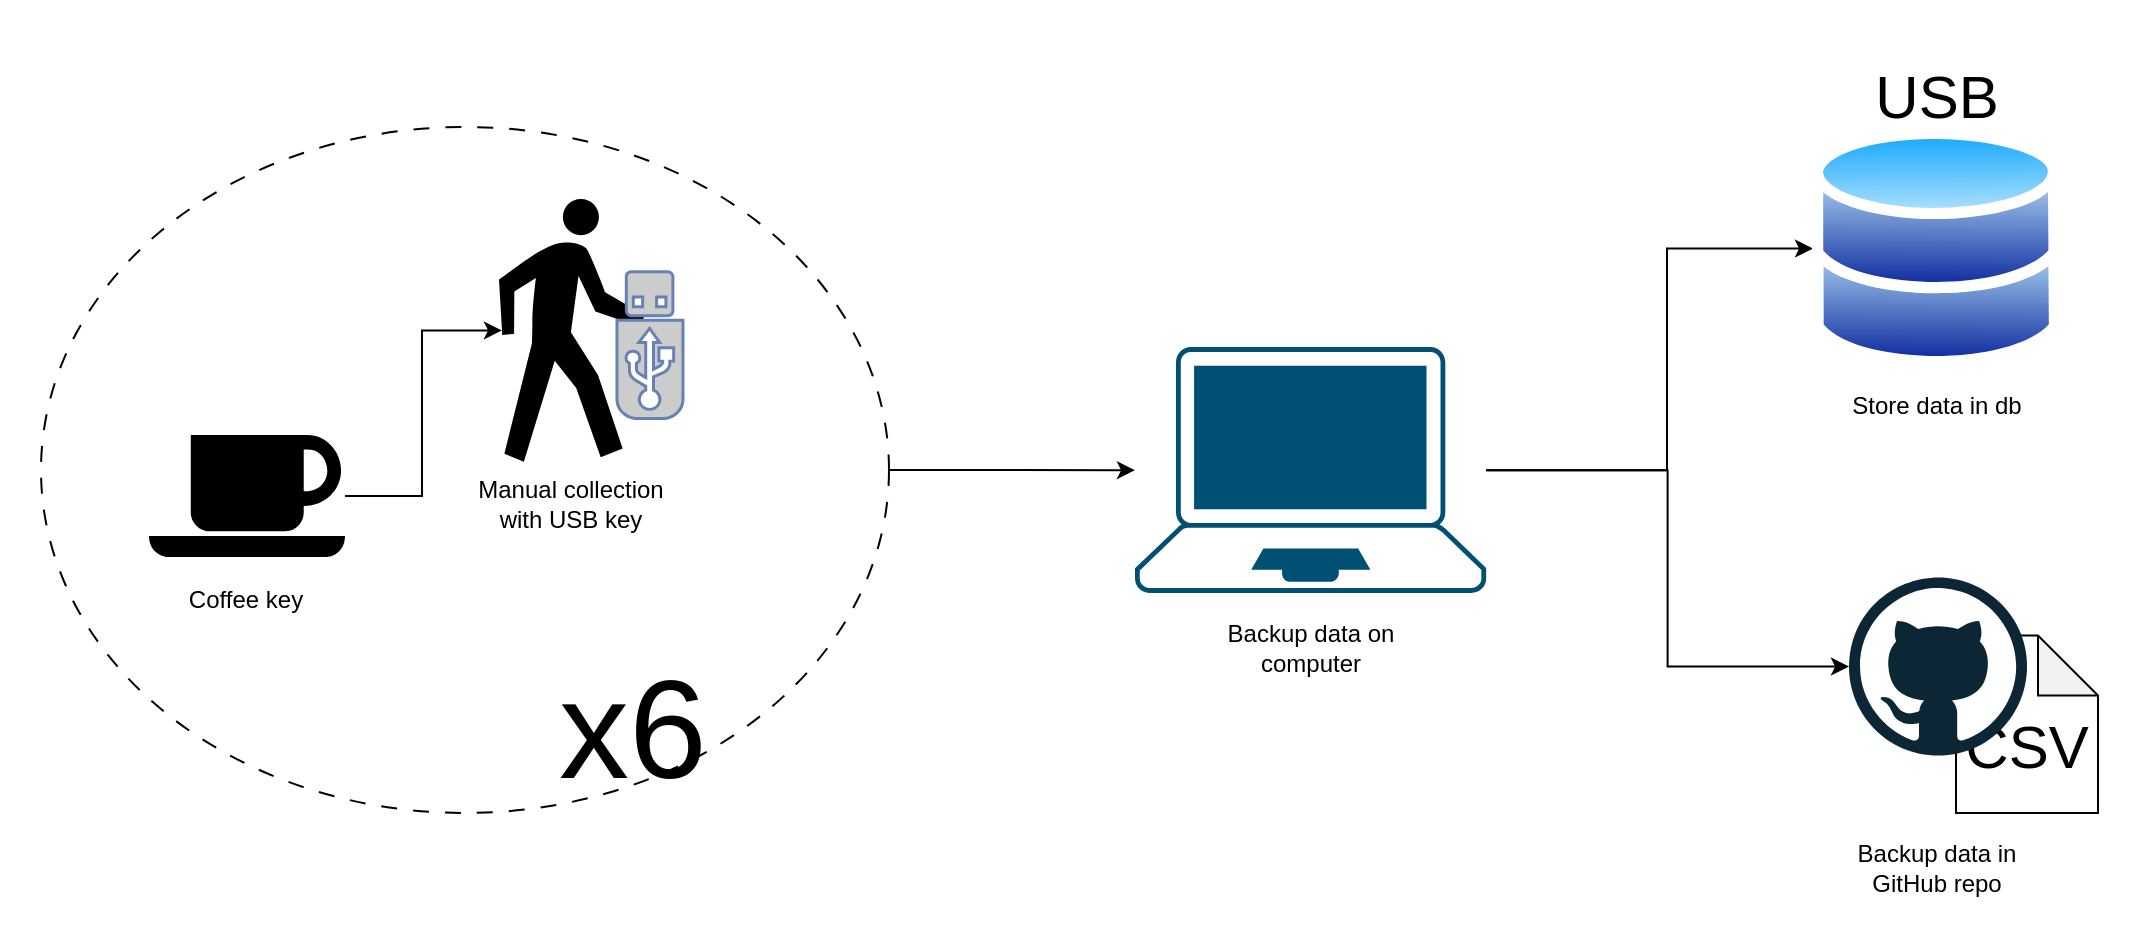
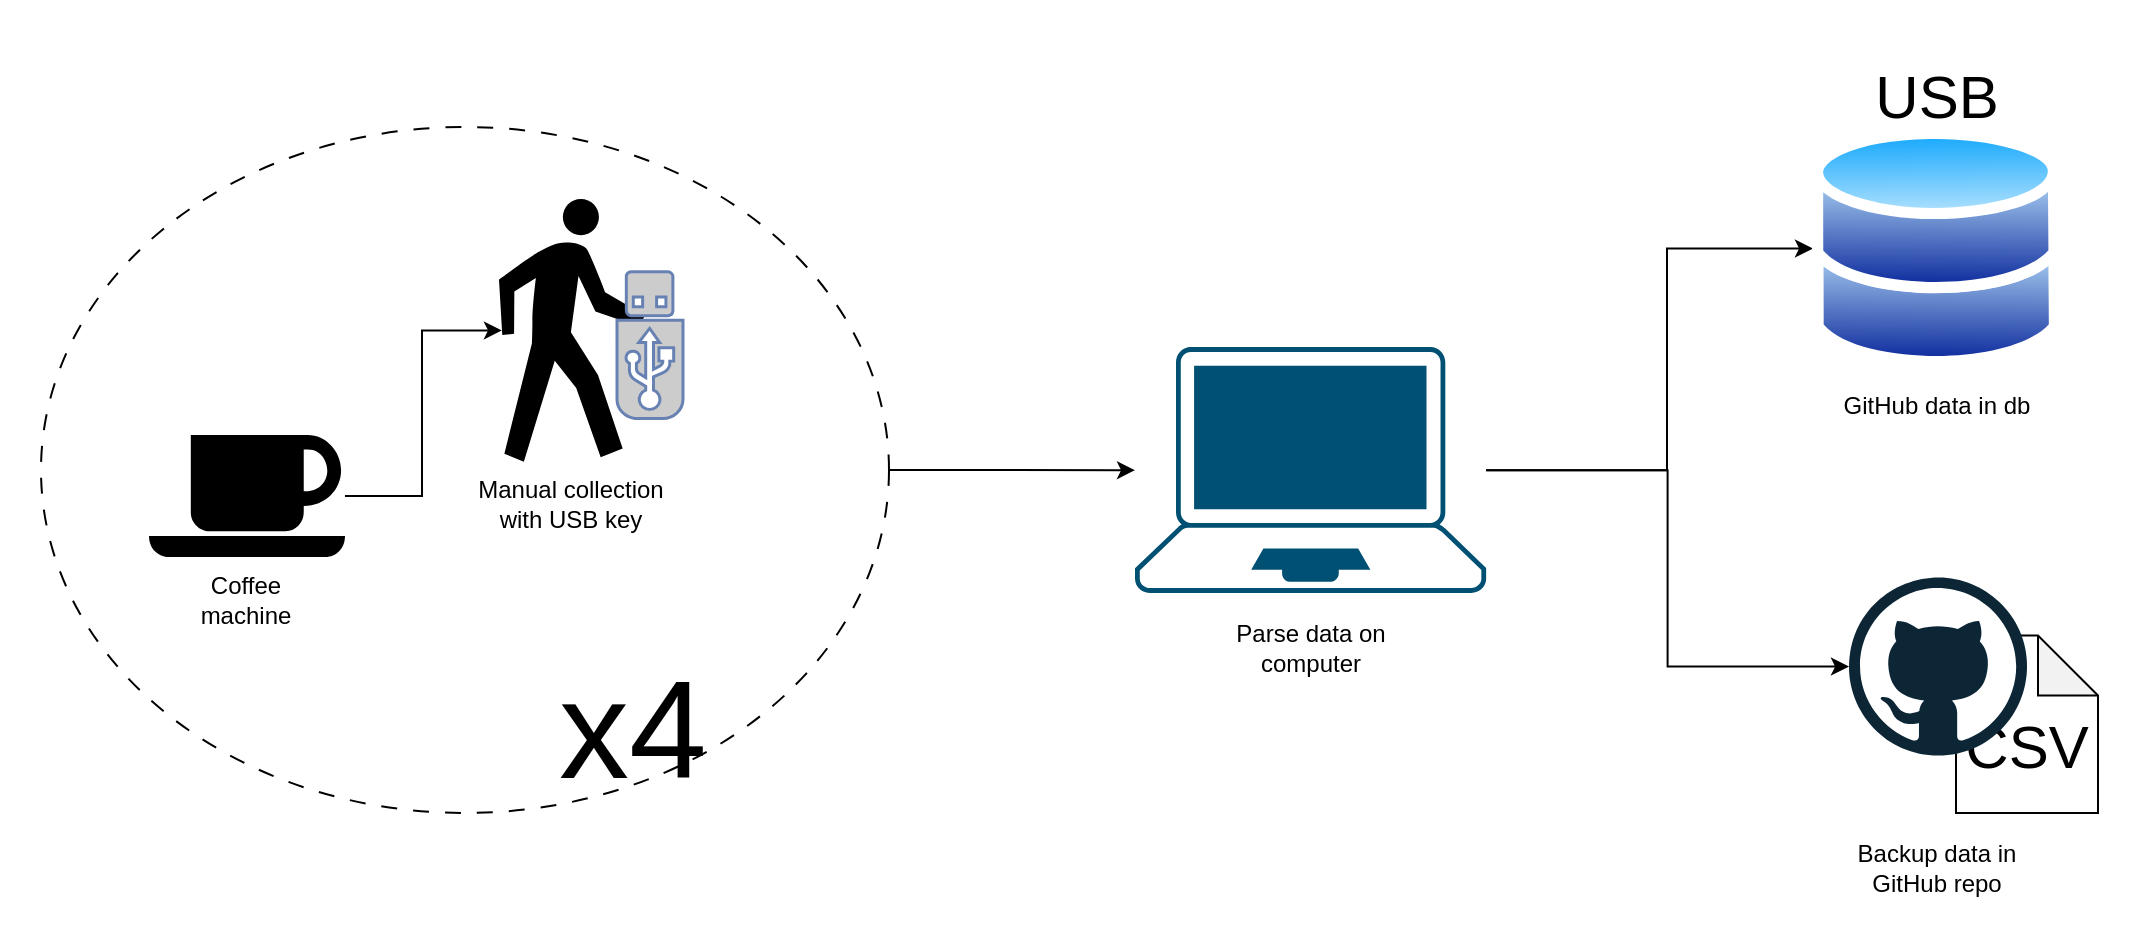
(1938, 407) -> (1938, 407)
(247, 601) -> (247, 601)
(1312, 649) -> (1312, 649)
(634, 729) -> (634, 729)
